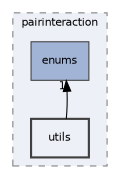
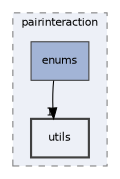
(67, 105) -> (53, 94)
